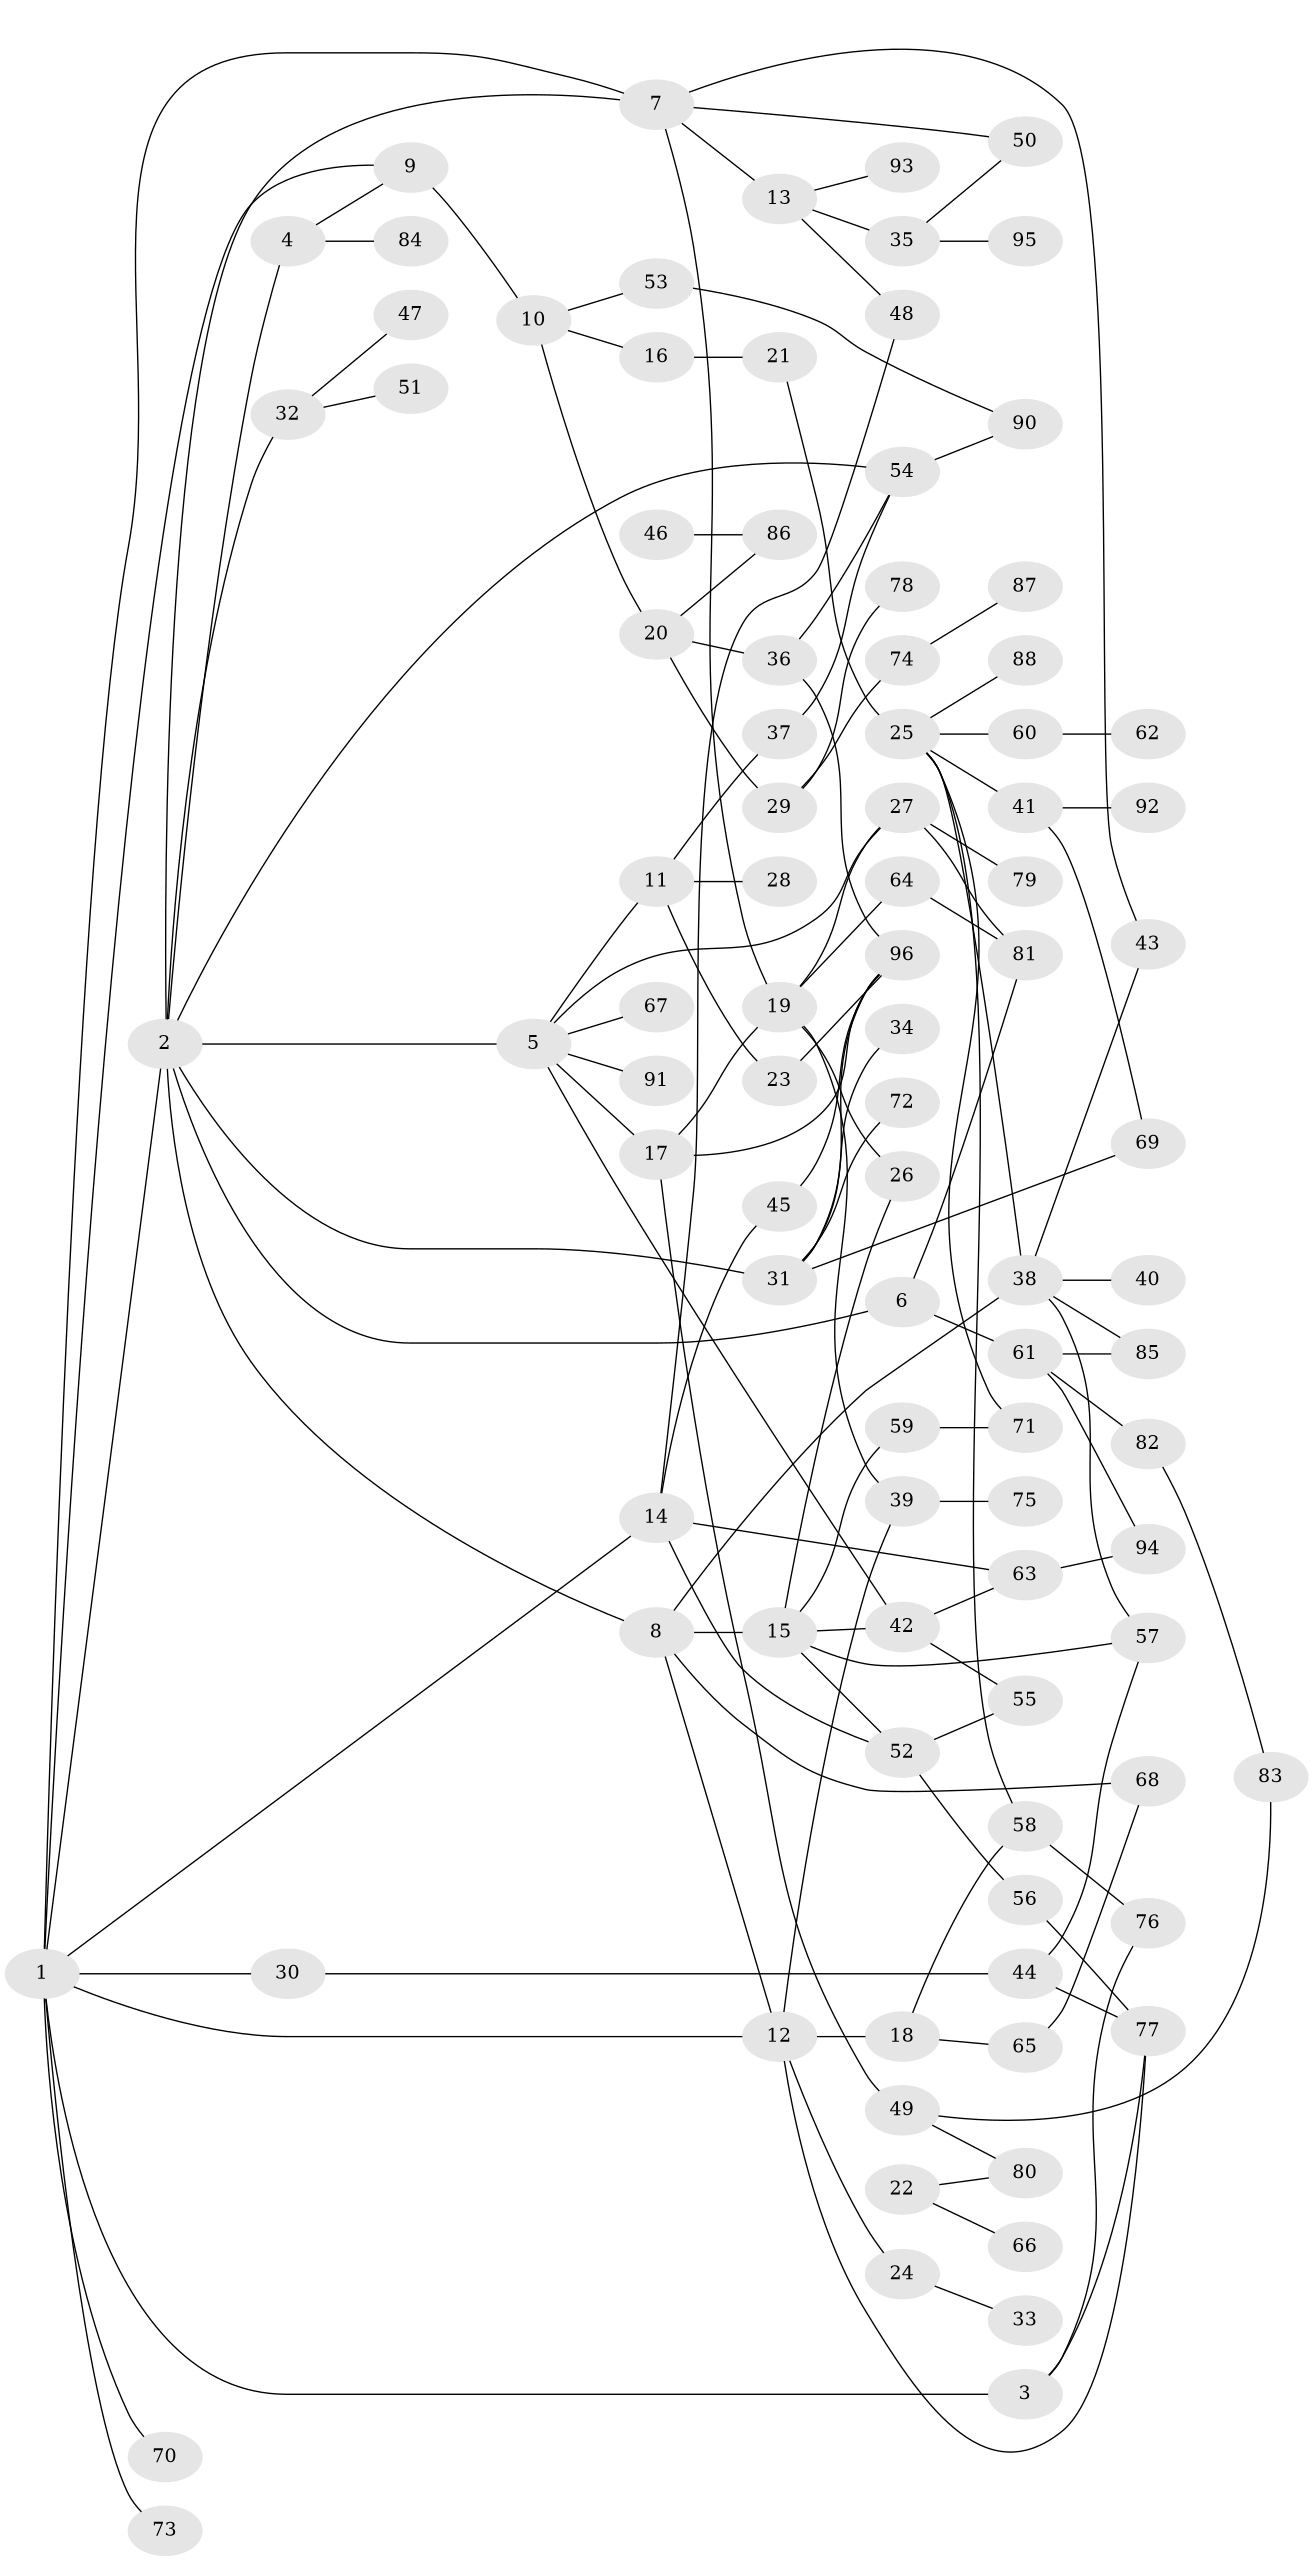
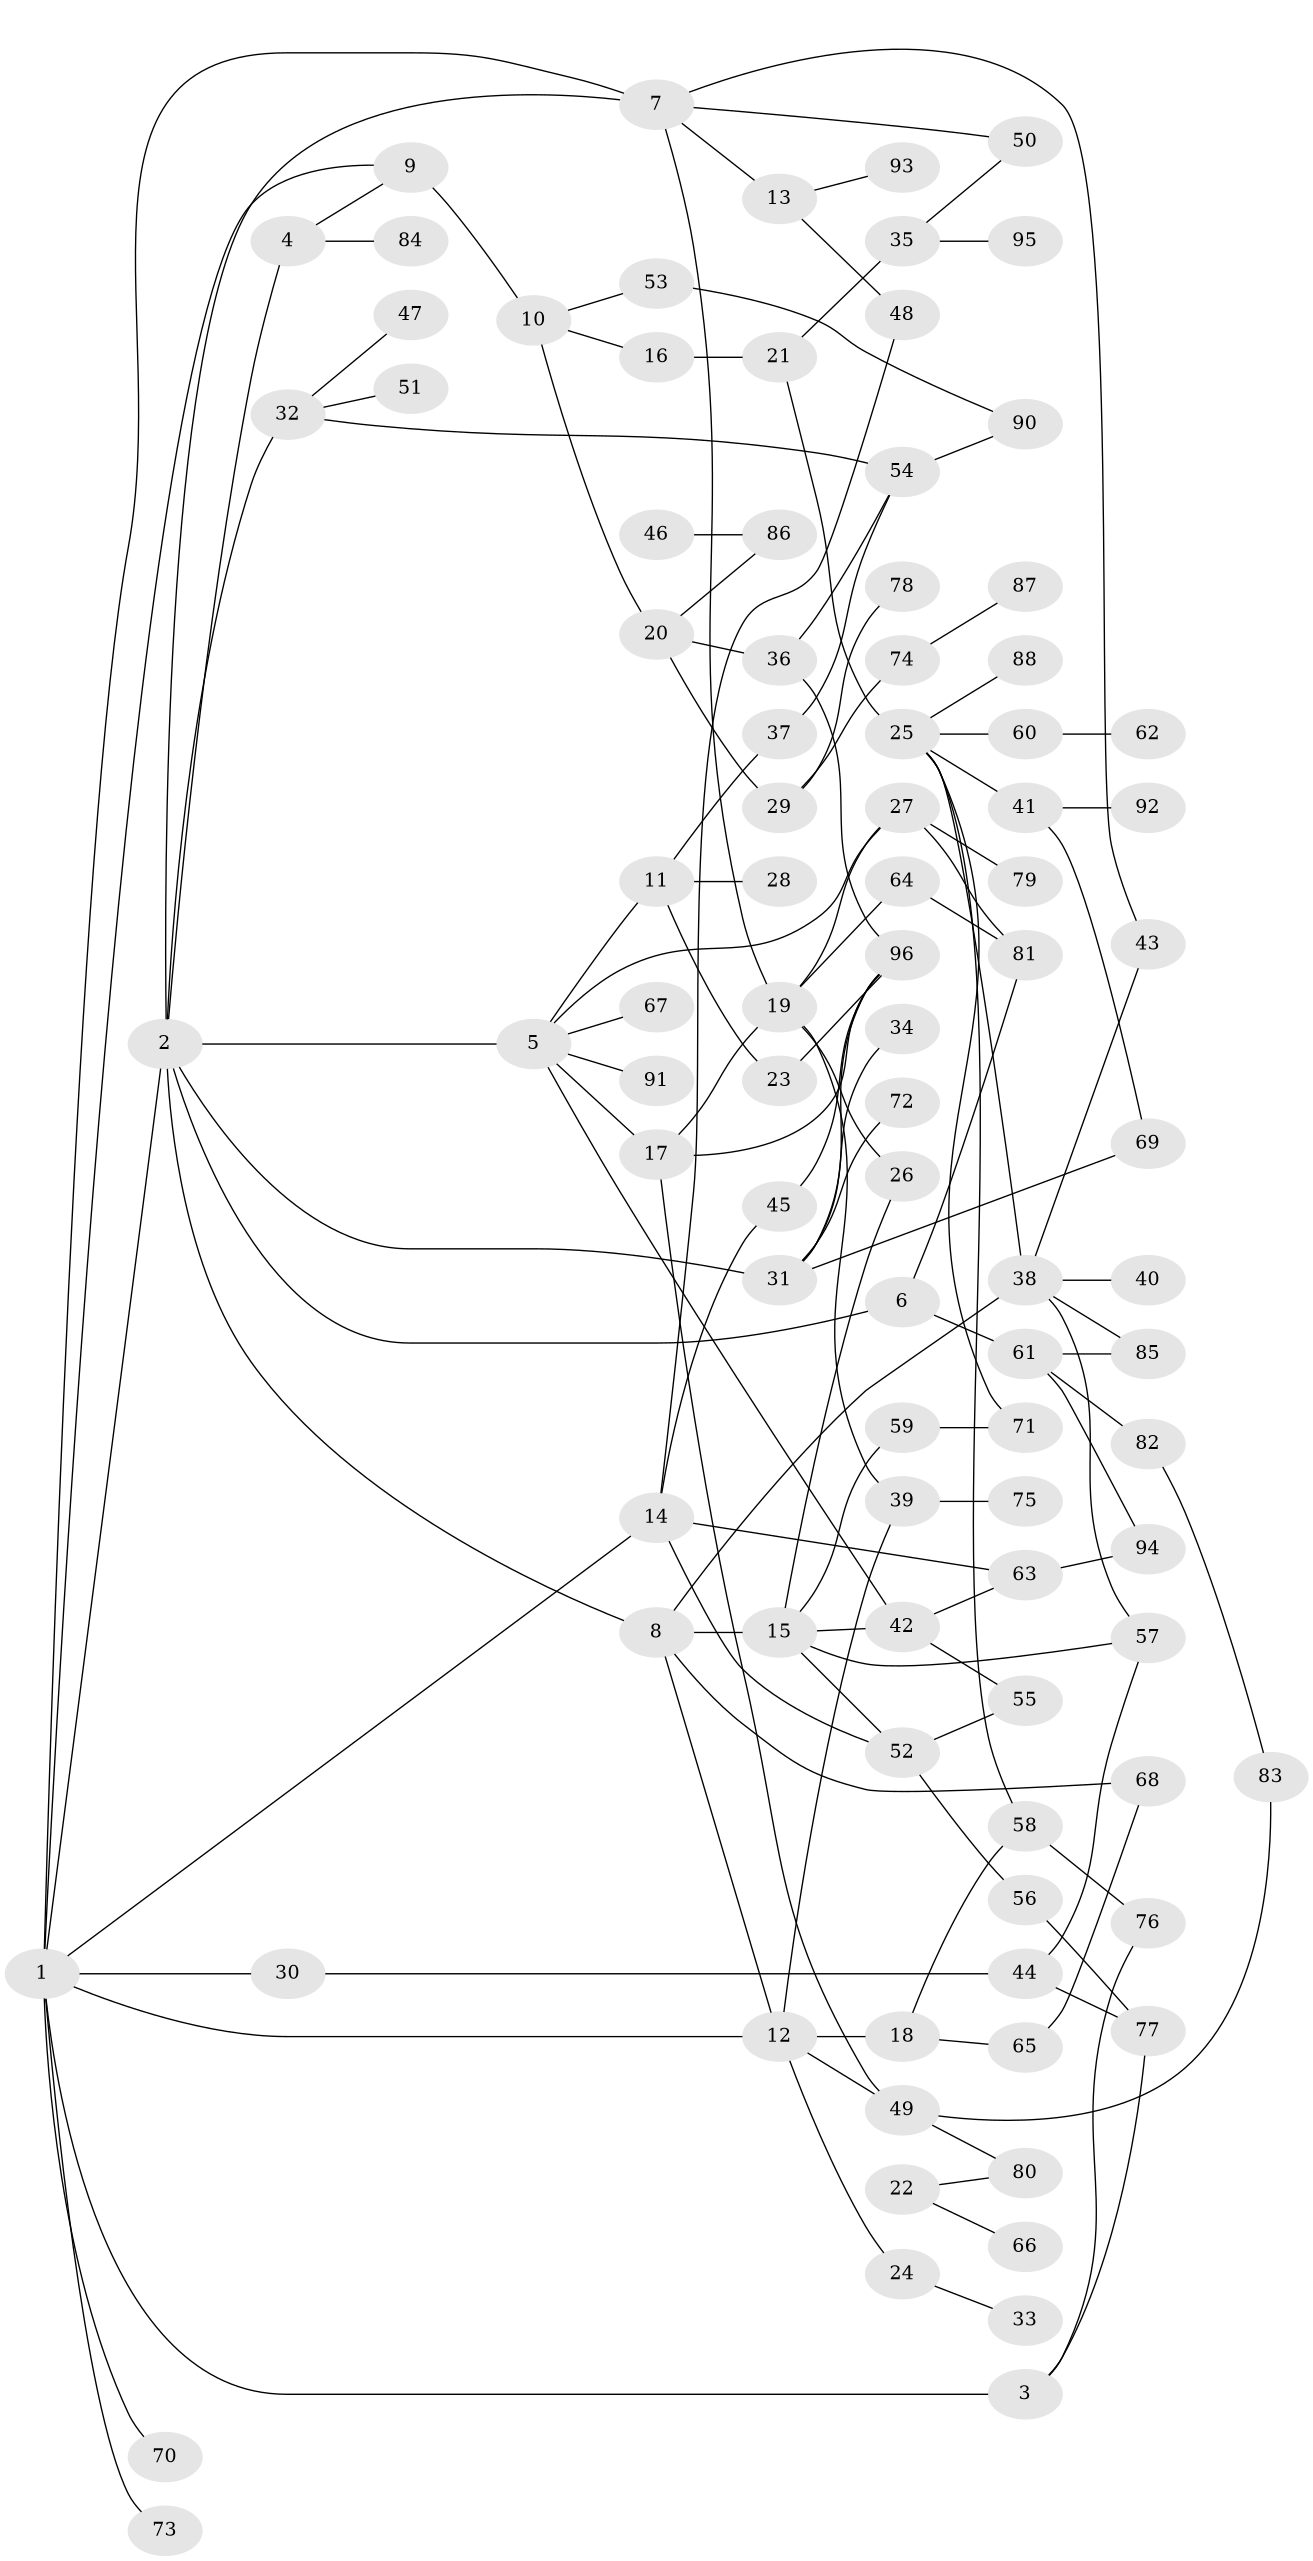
(841, 220) -> (841, 299)
(445, 632) -> (597, 436)
(997, 2449) -> (841, 2073)
